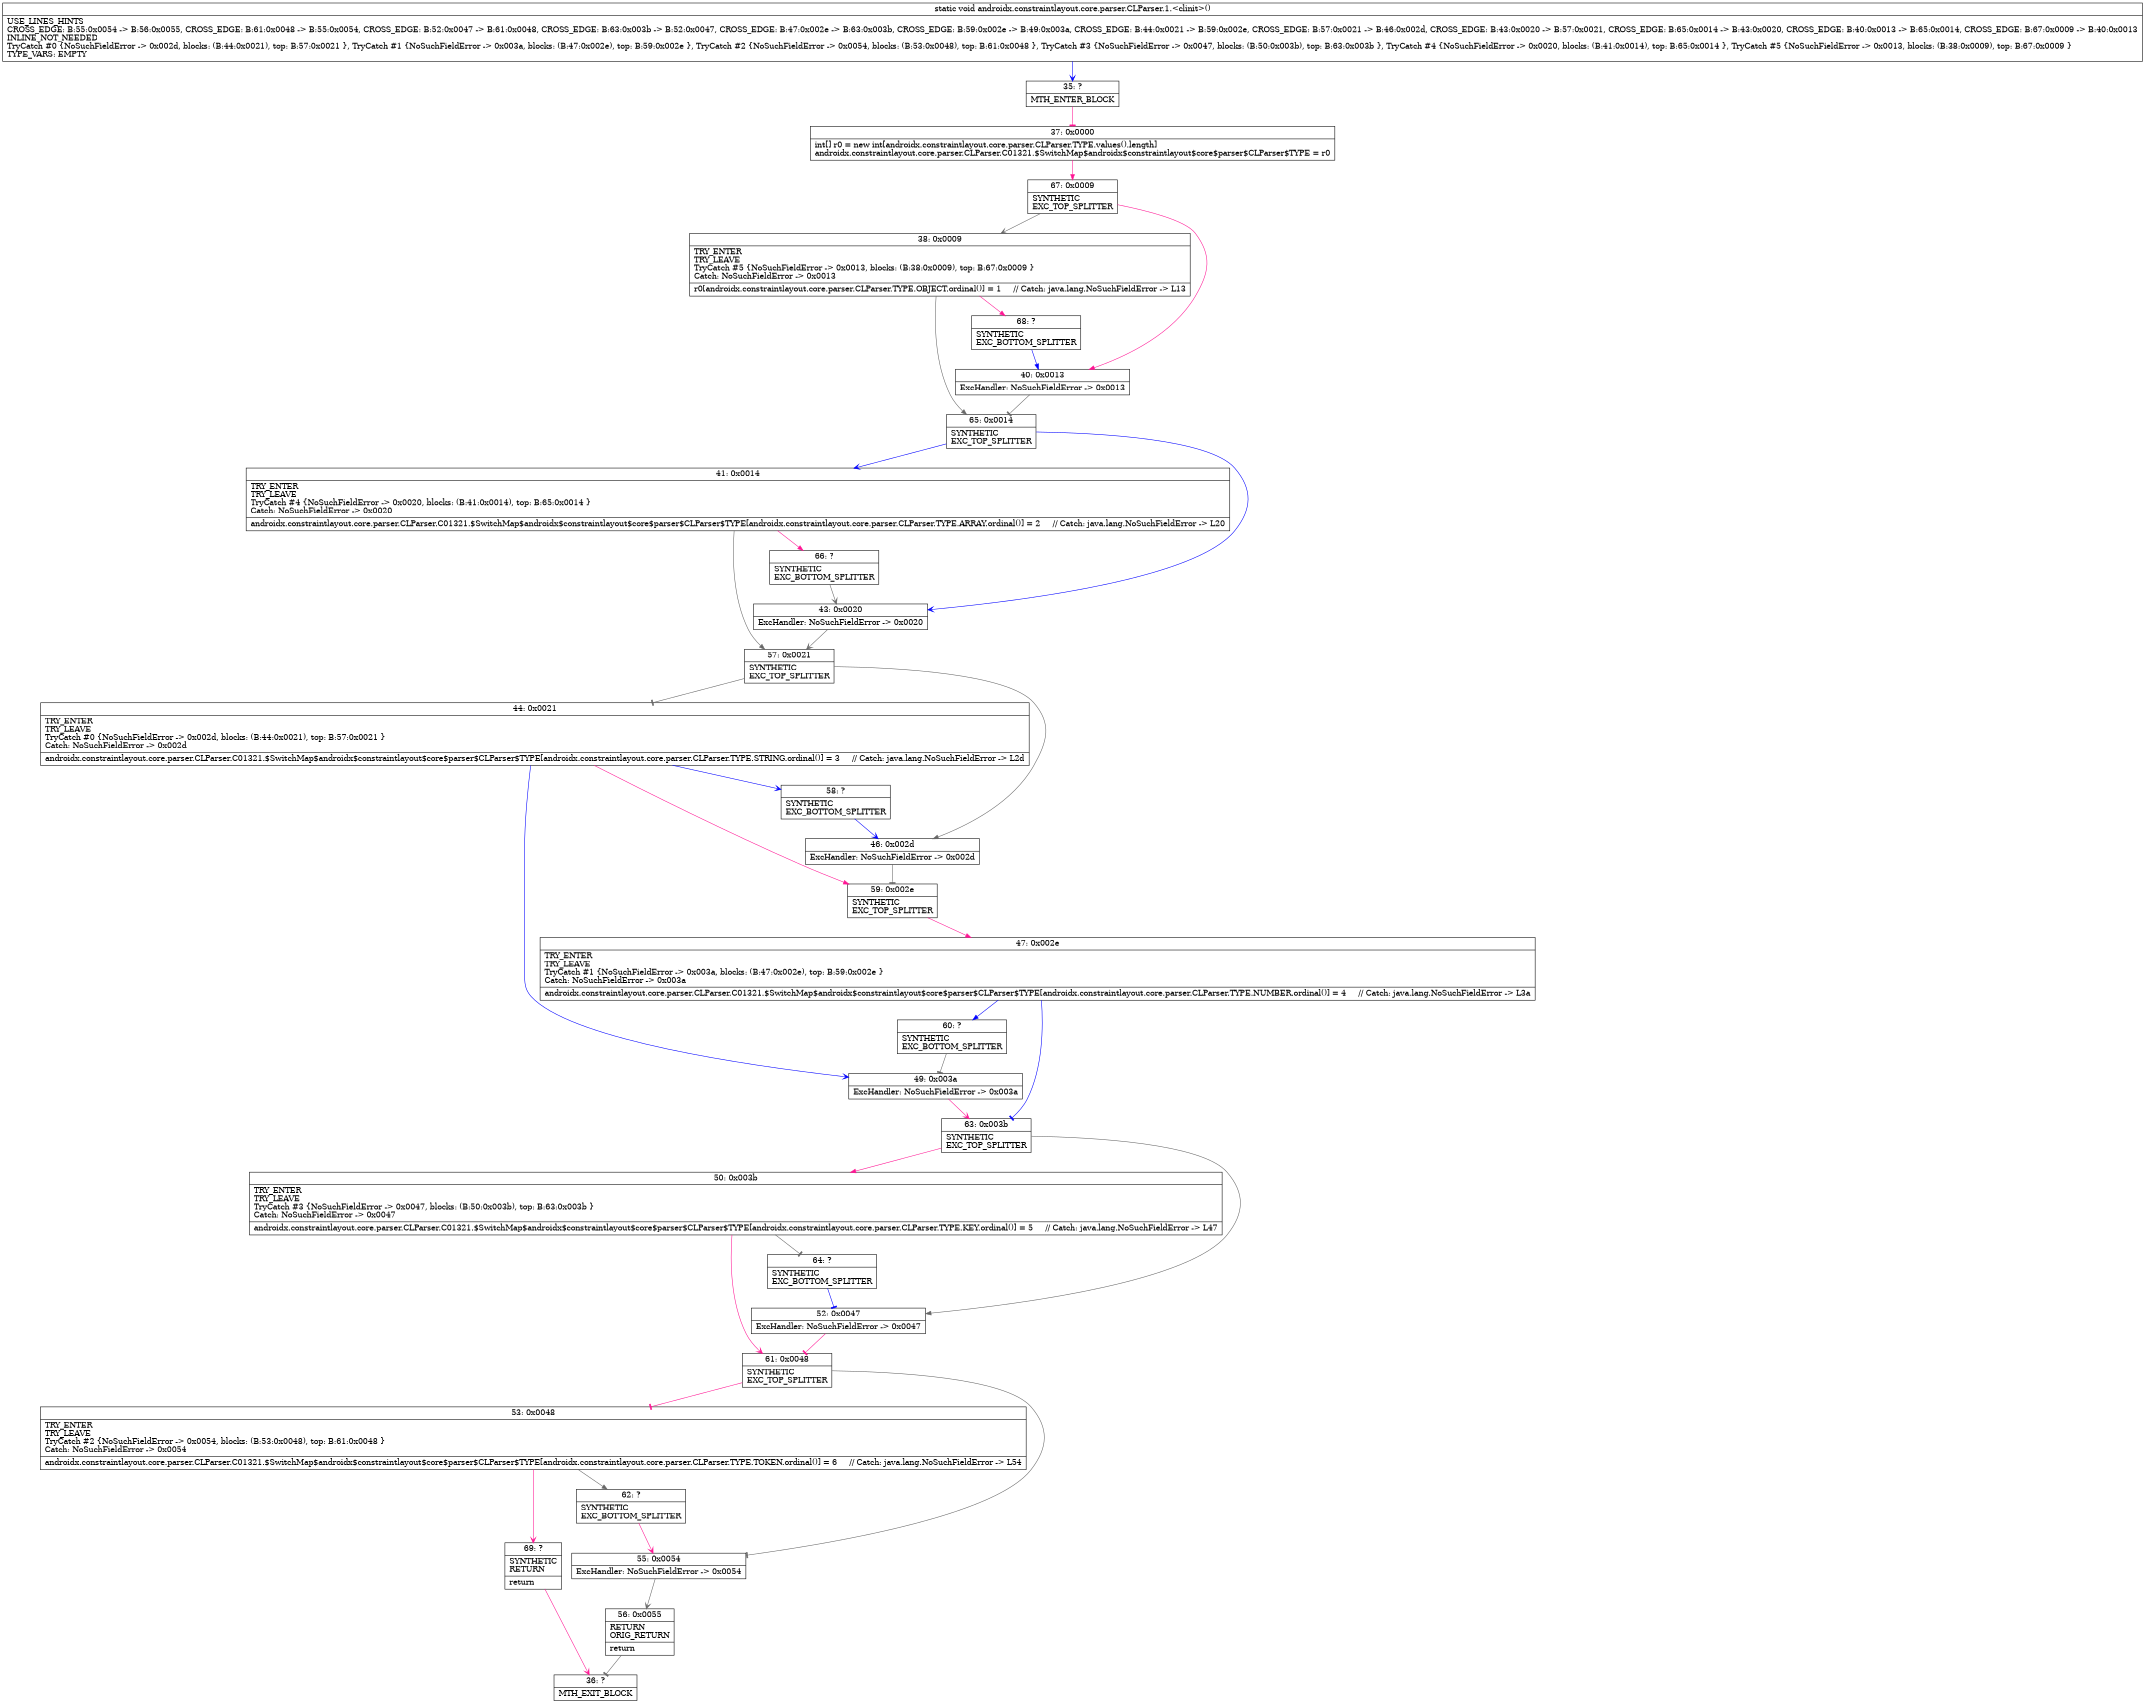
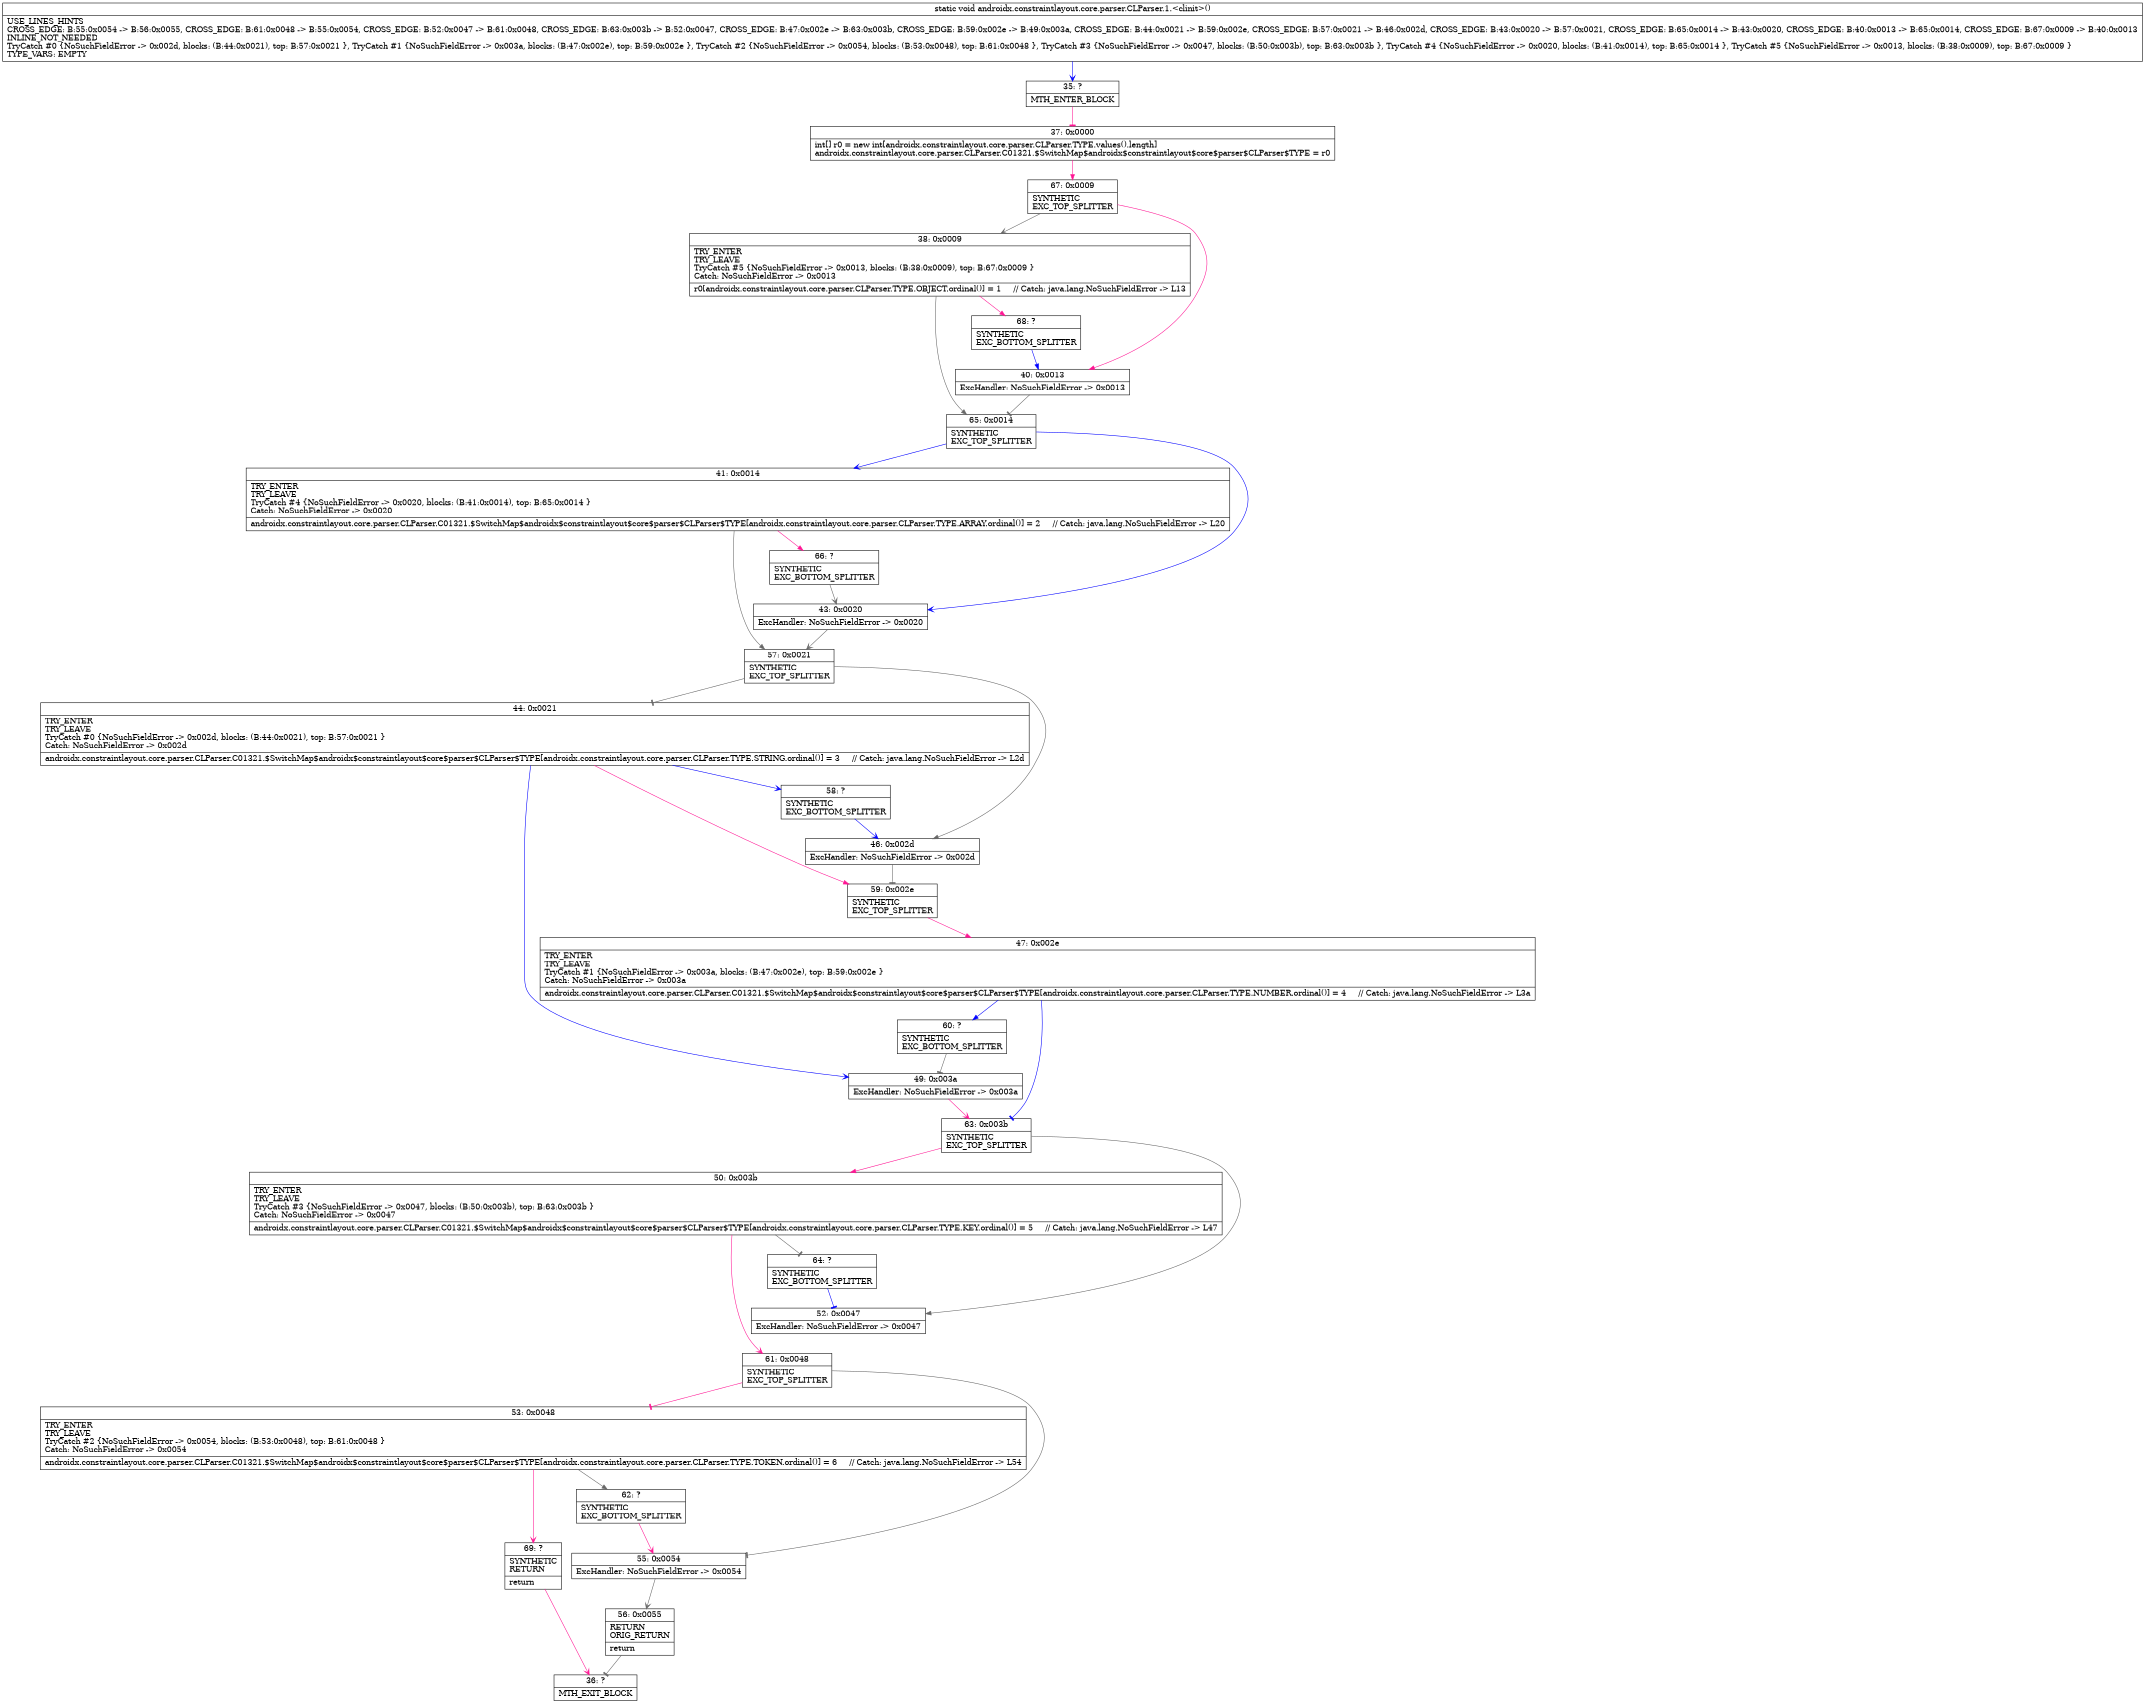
(816, 1343) -> none
